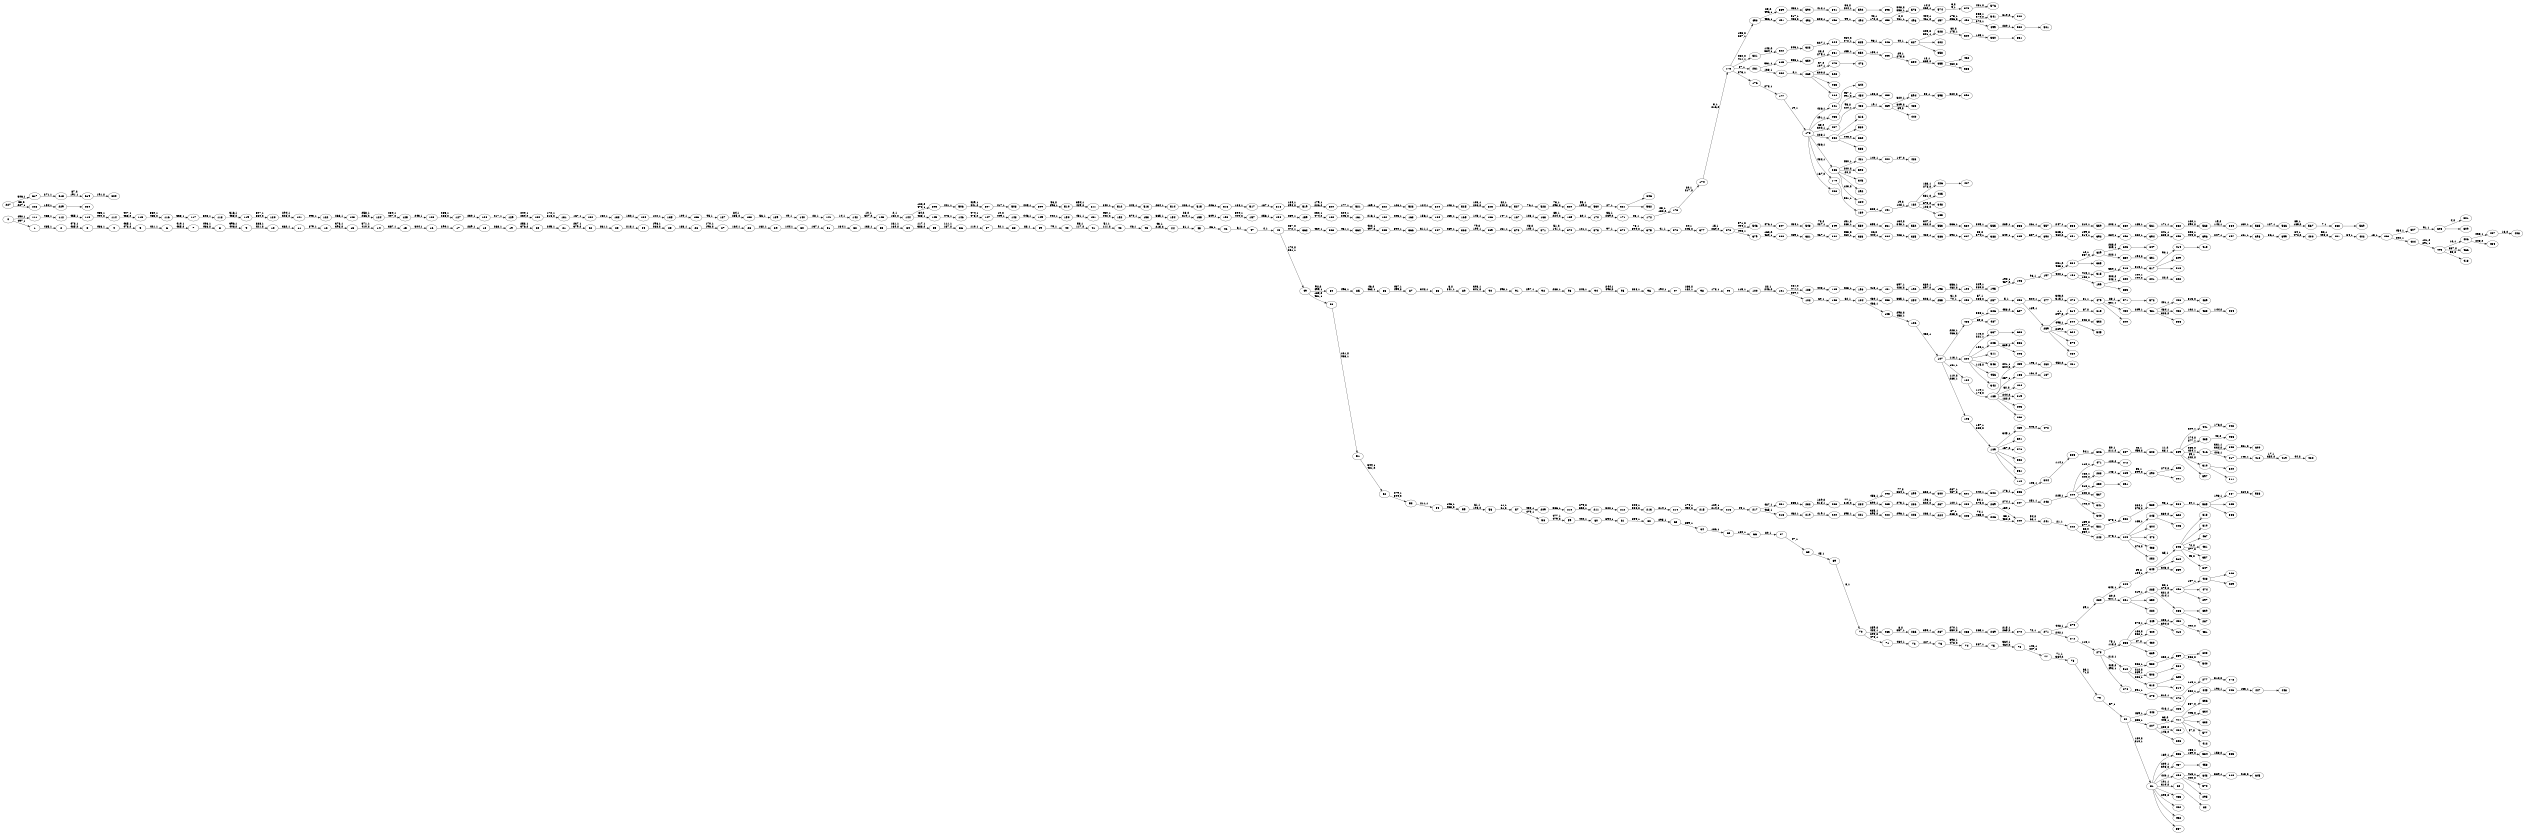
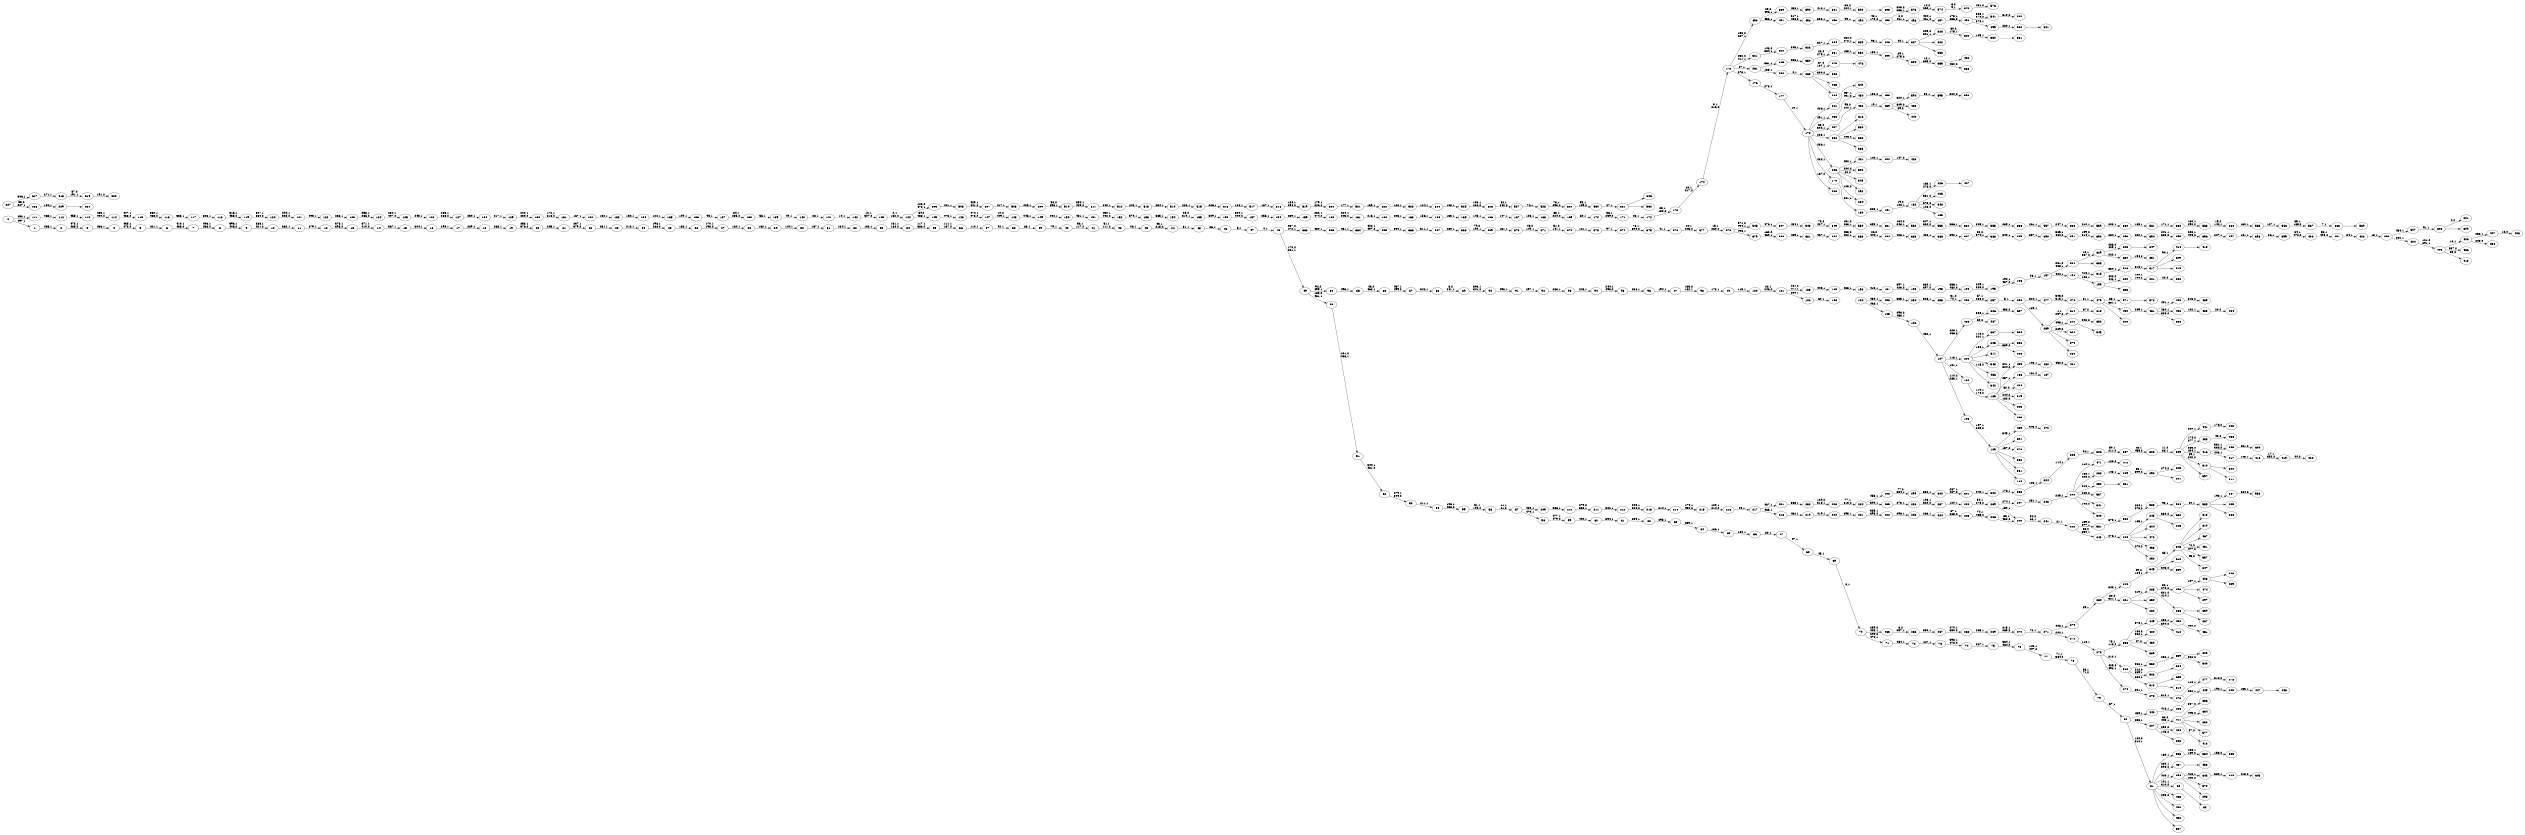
(1847, 301) -> none
(2218, 310) -> (2218, 310)
